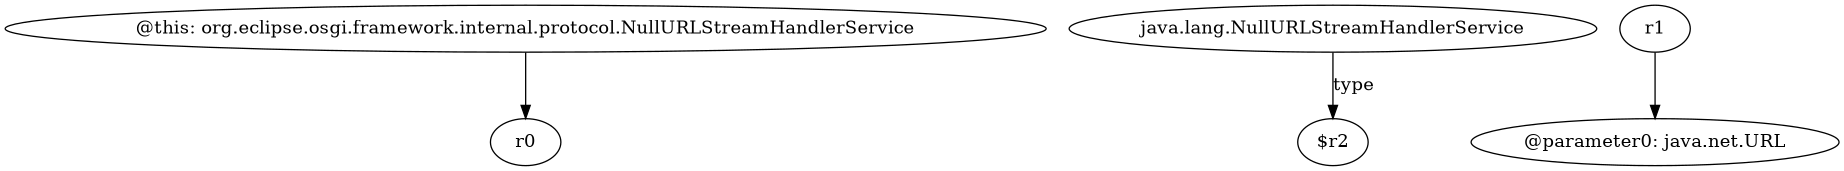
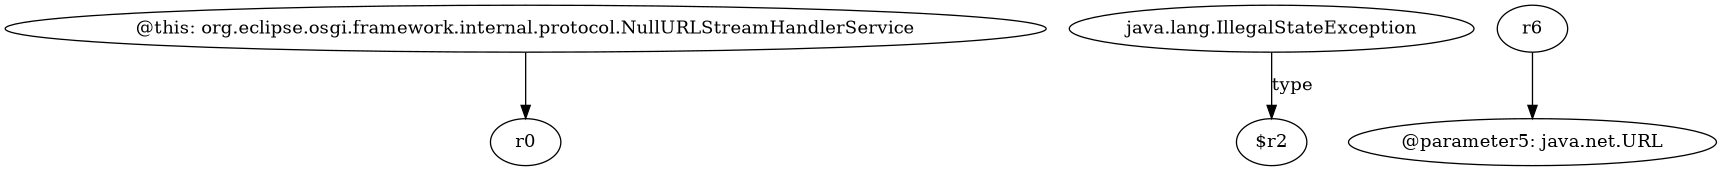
(1333, 29) -> (1272, 29)
(1655, 29) -> (1533, 29)
(1655, 142) -> (1533, 142)
